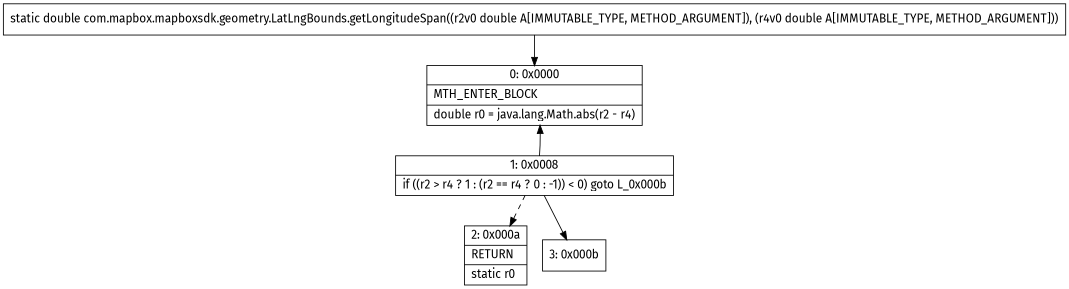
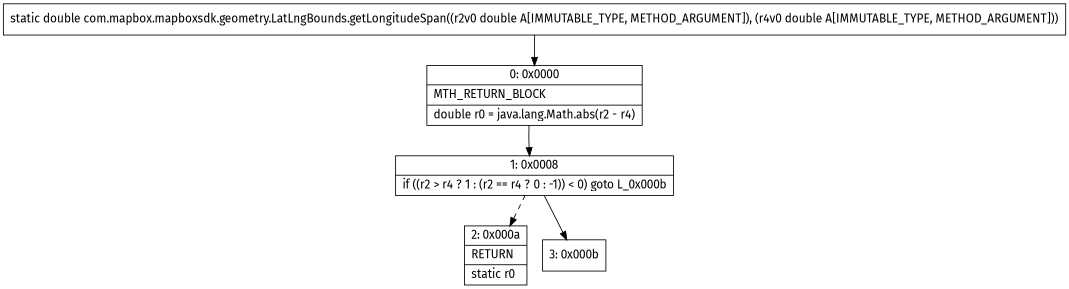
(486, 95) -> (490, 95)
(540, 145) -> (529, 136)
